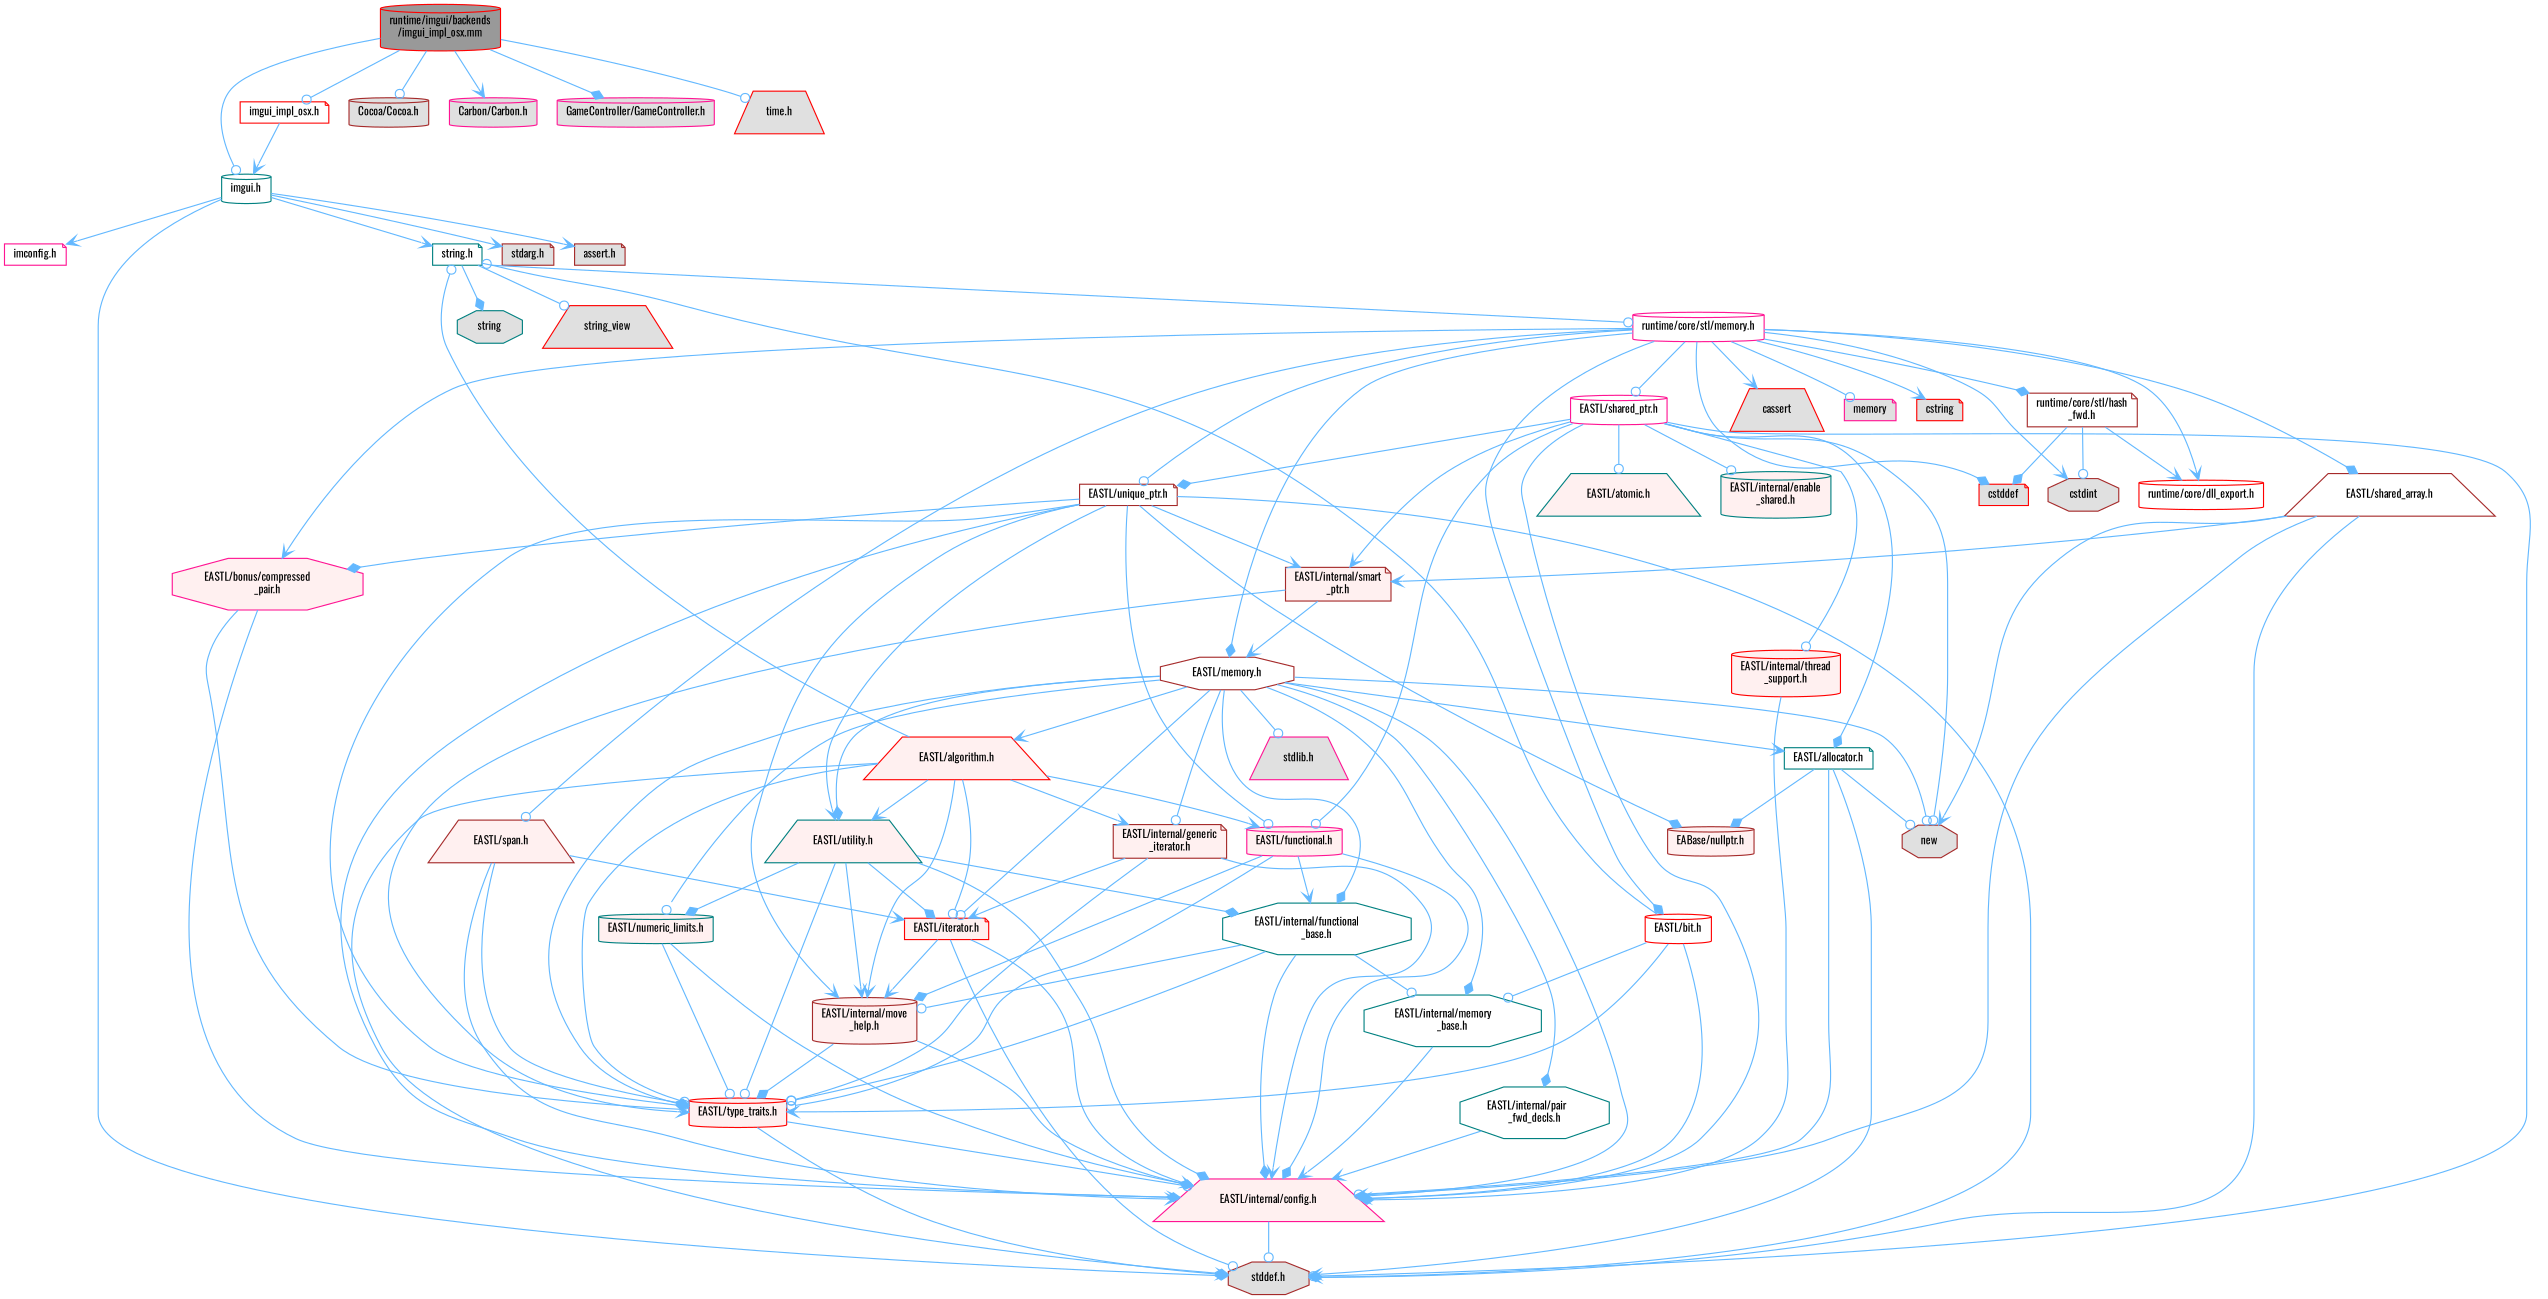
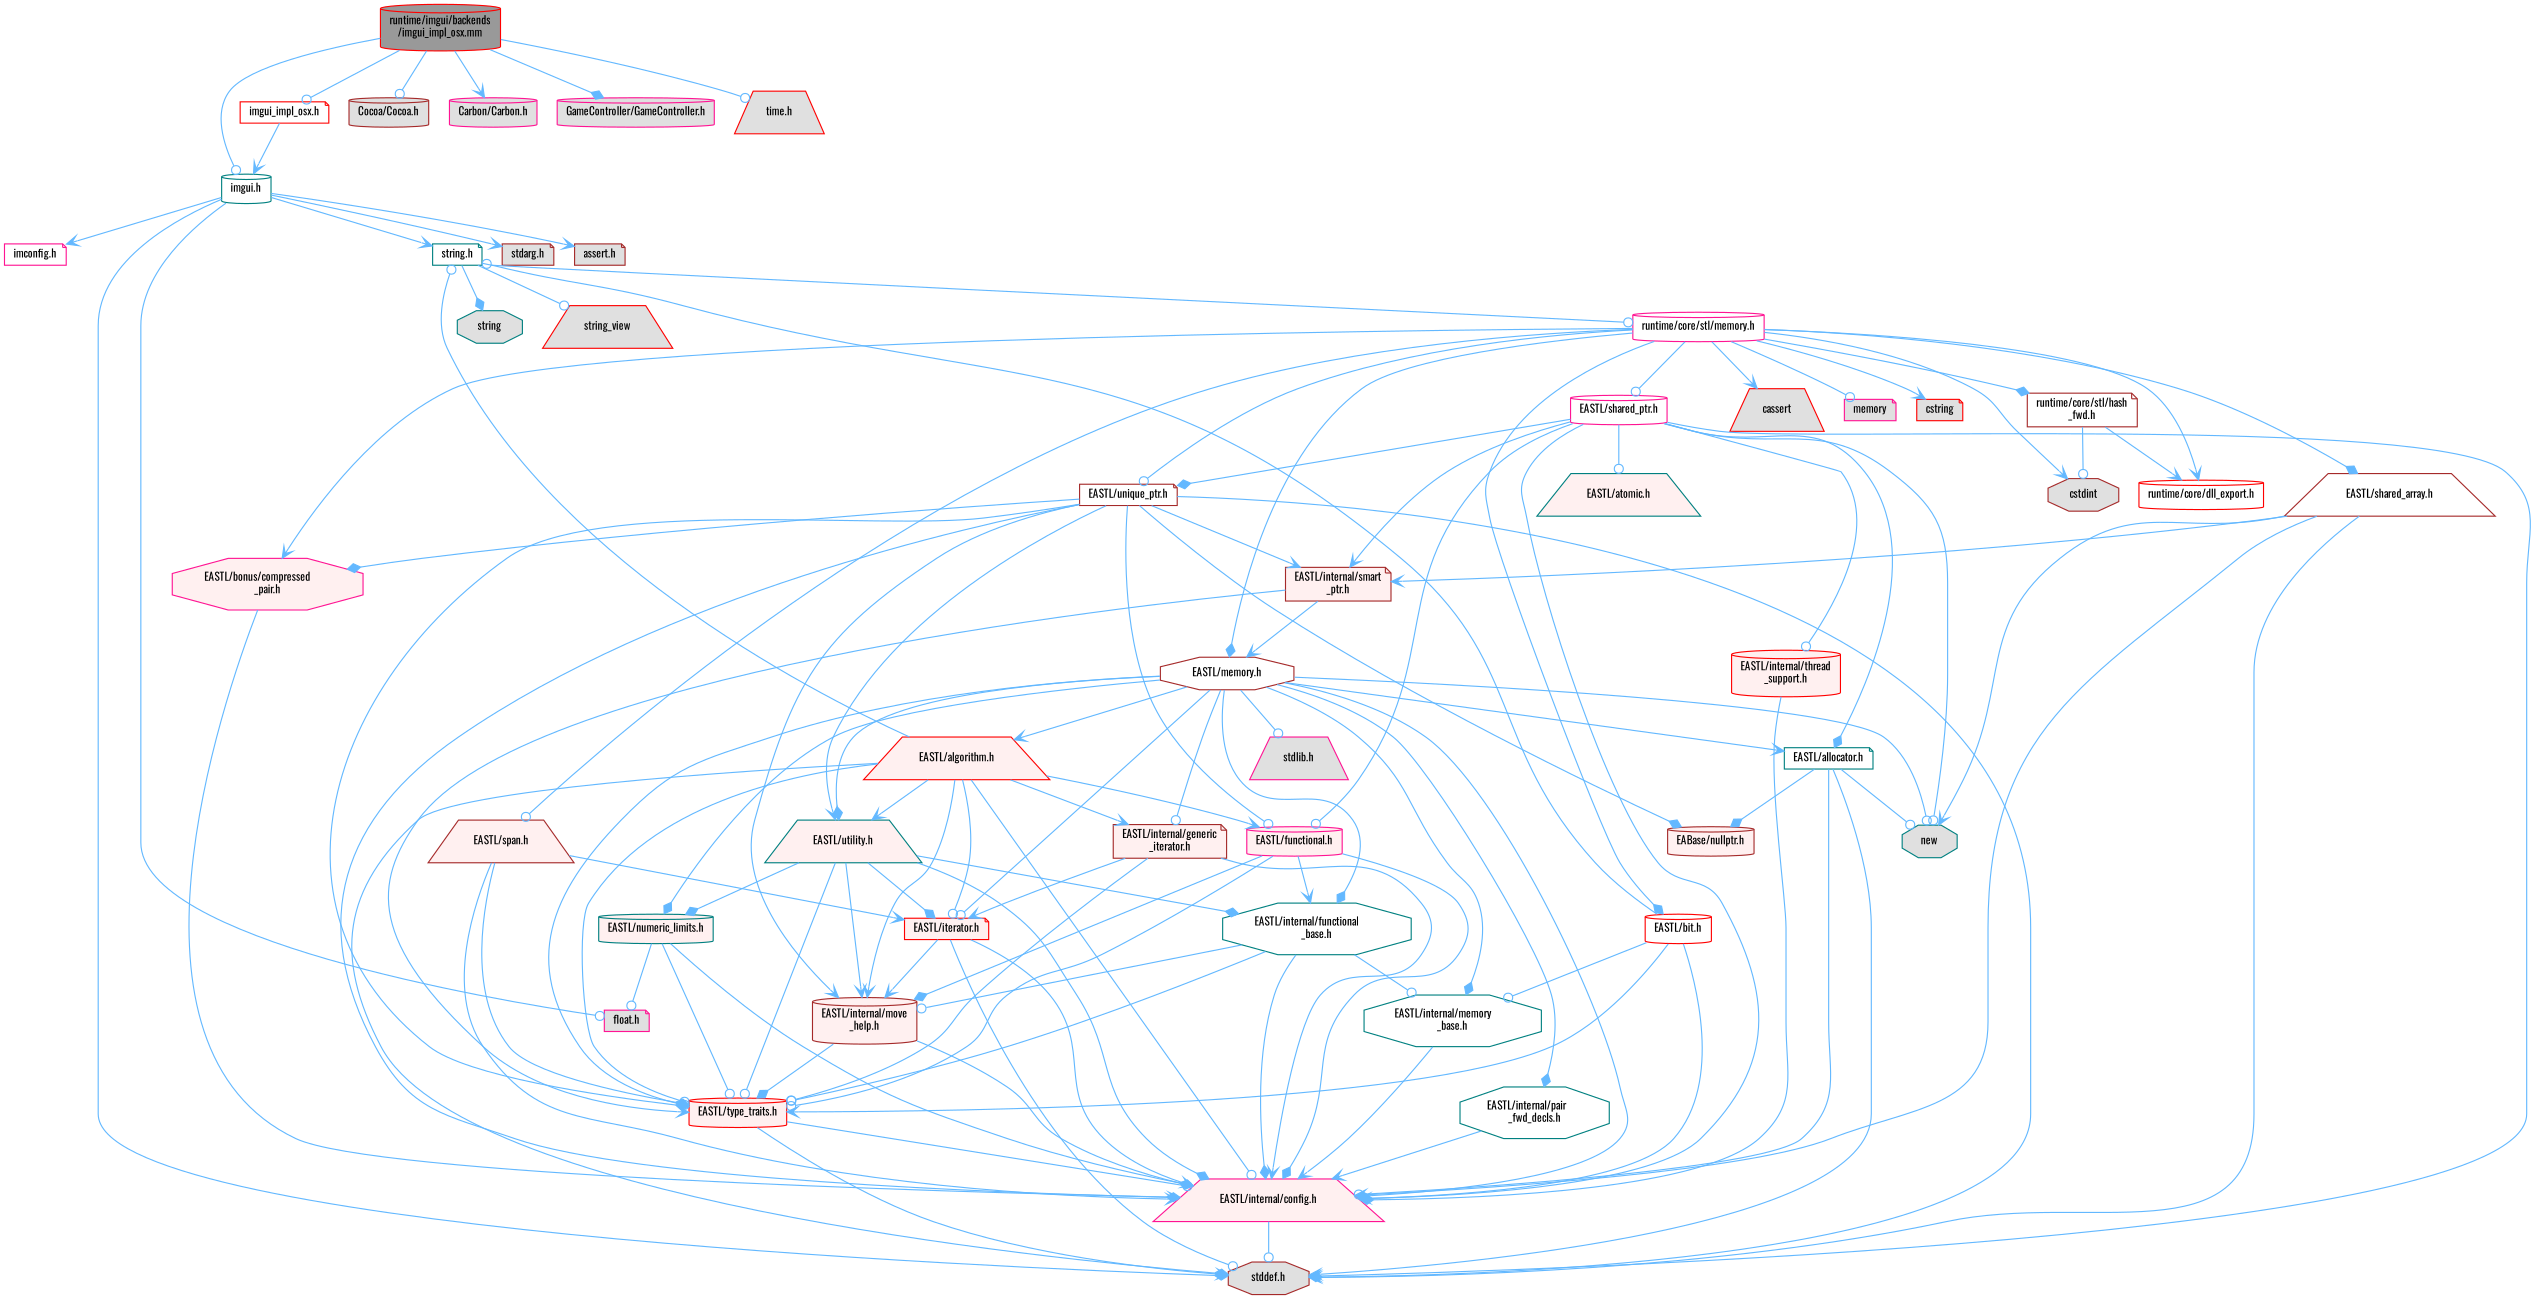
(1776, 495) -> none
(2004, 495) -> none
(853, 729) -> (853, 729)
(1930, 841) -> (1930, 841)
none -> (1117, 985)
(2527, 985) -> (2527, 985)
(291, 1000) -> none
none -> (627, 1021)
